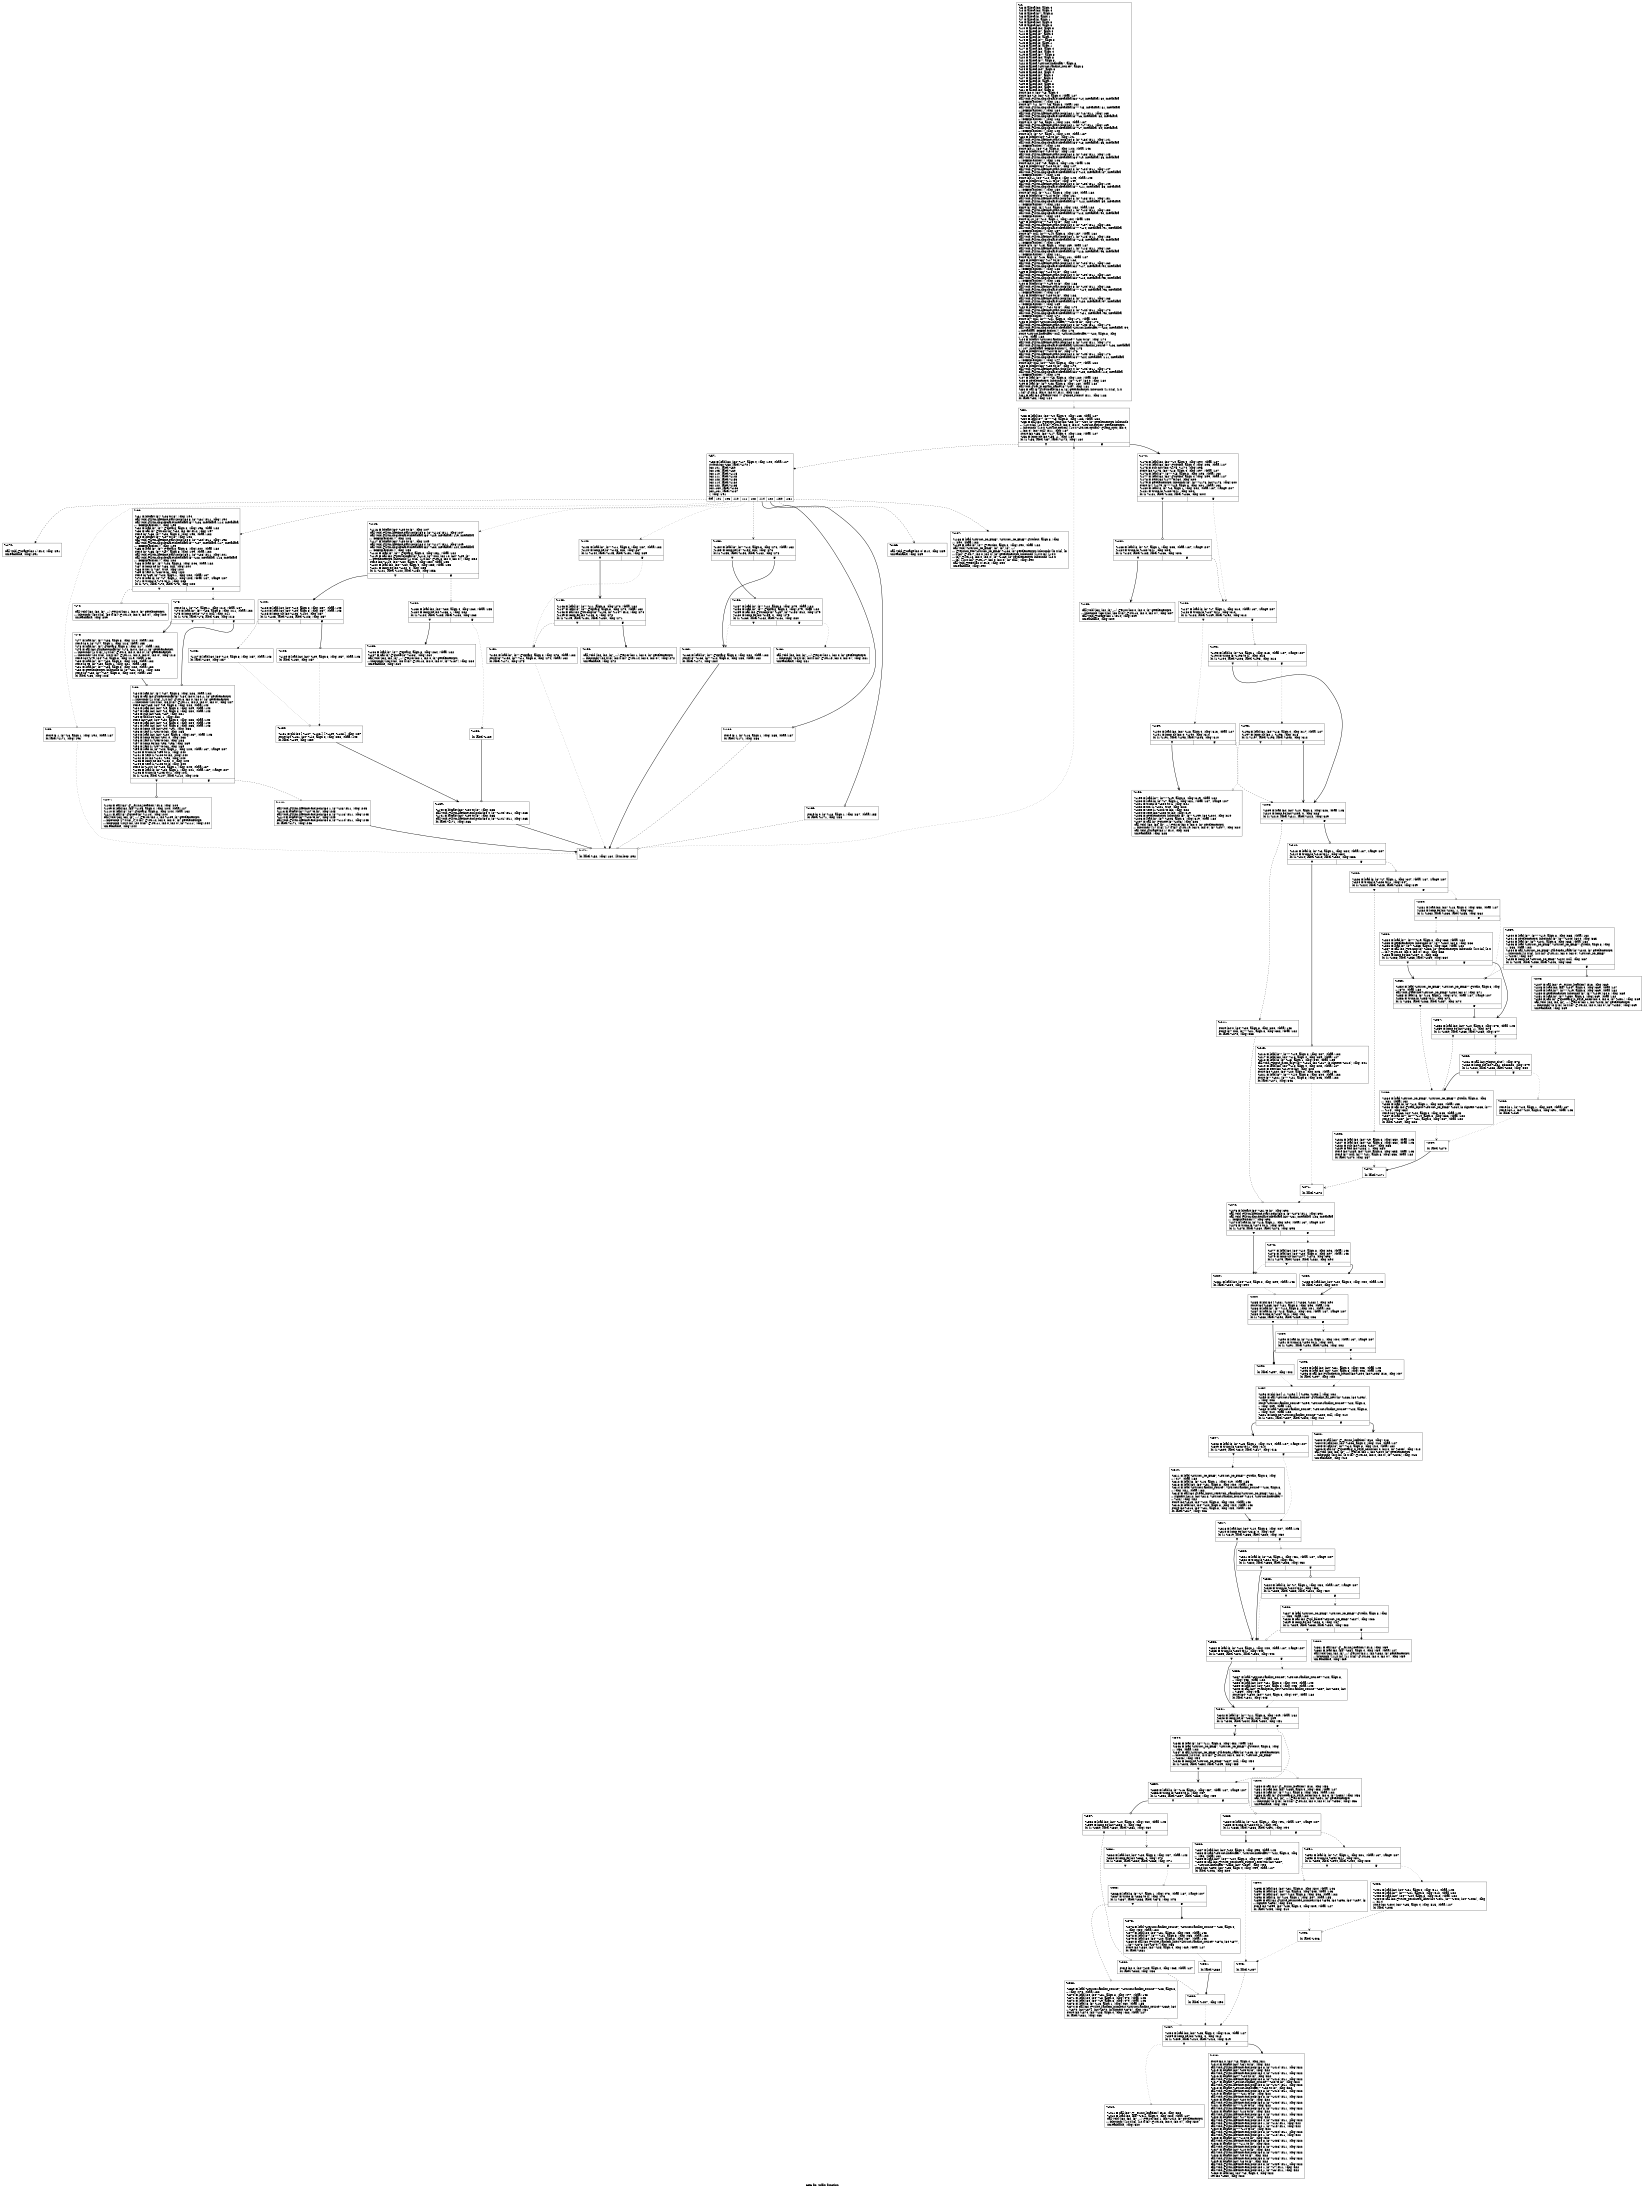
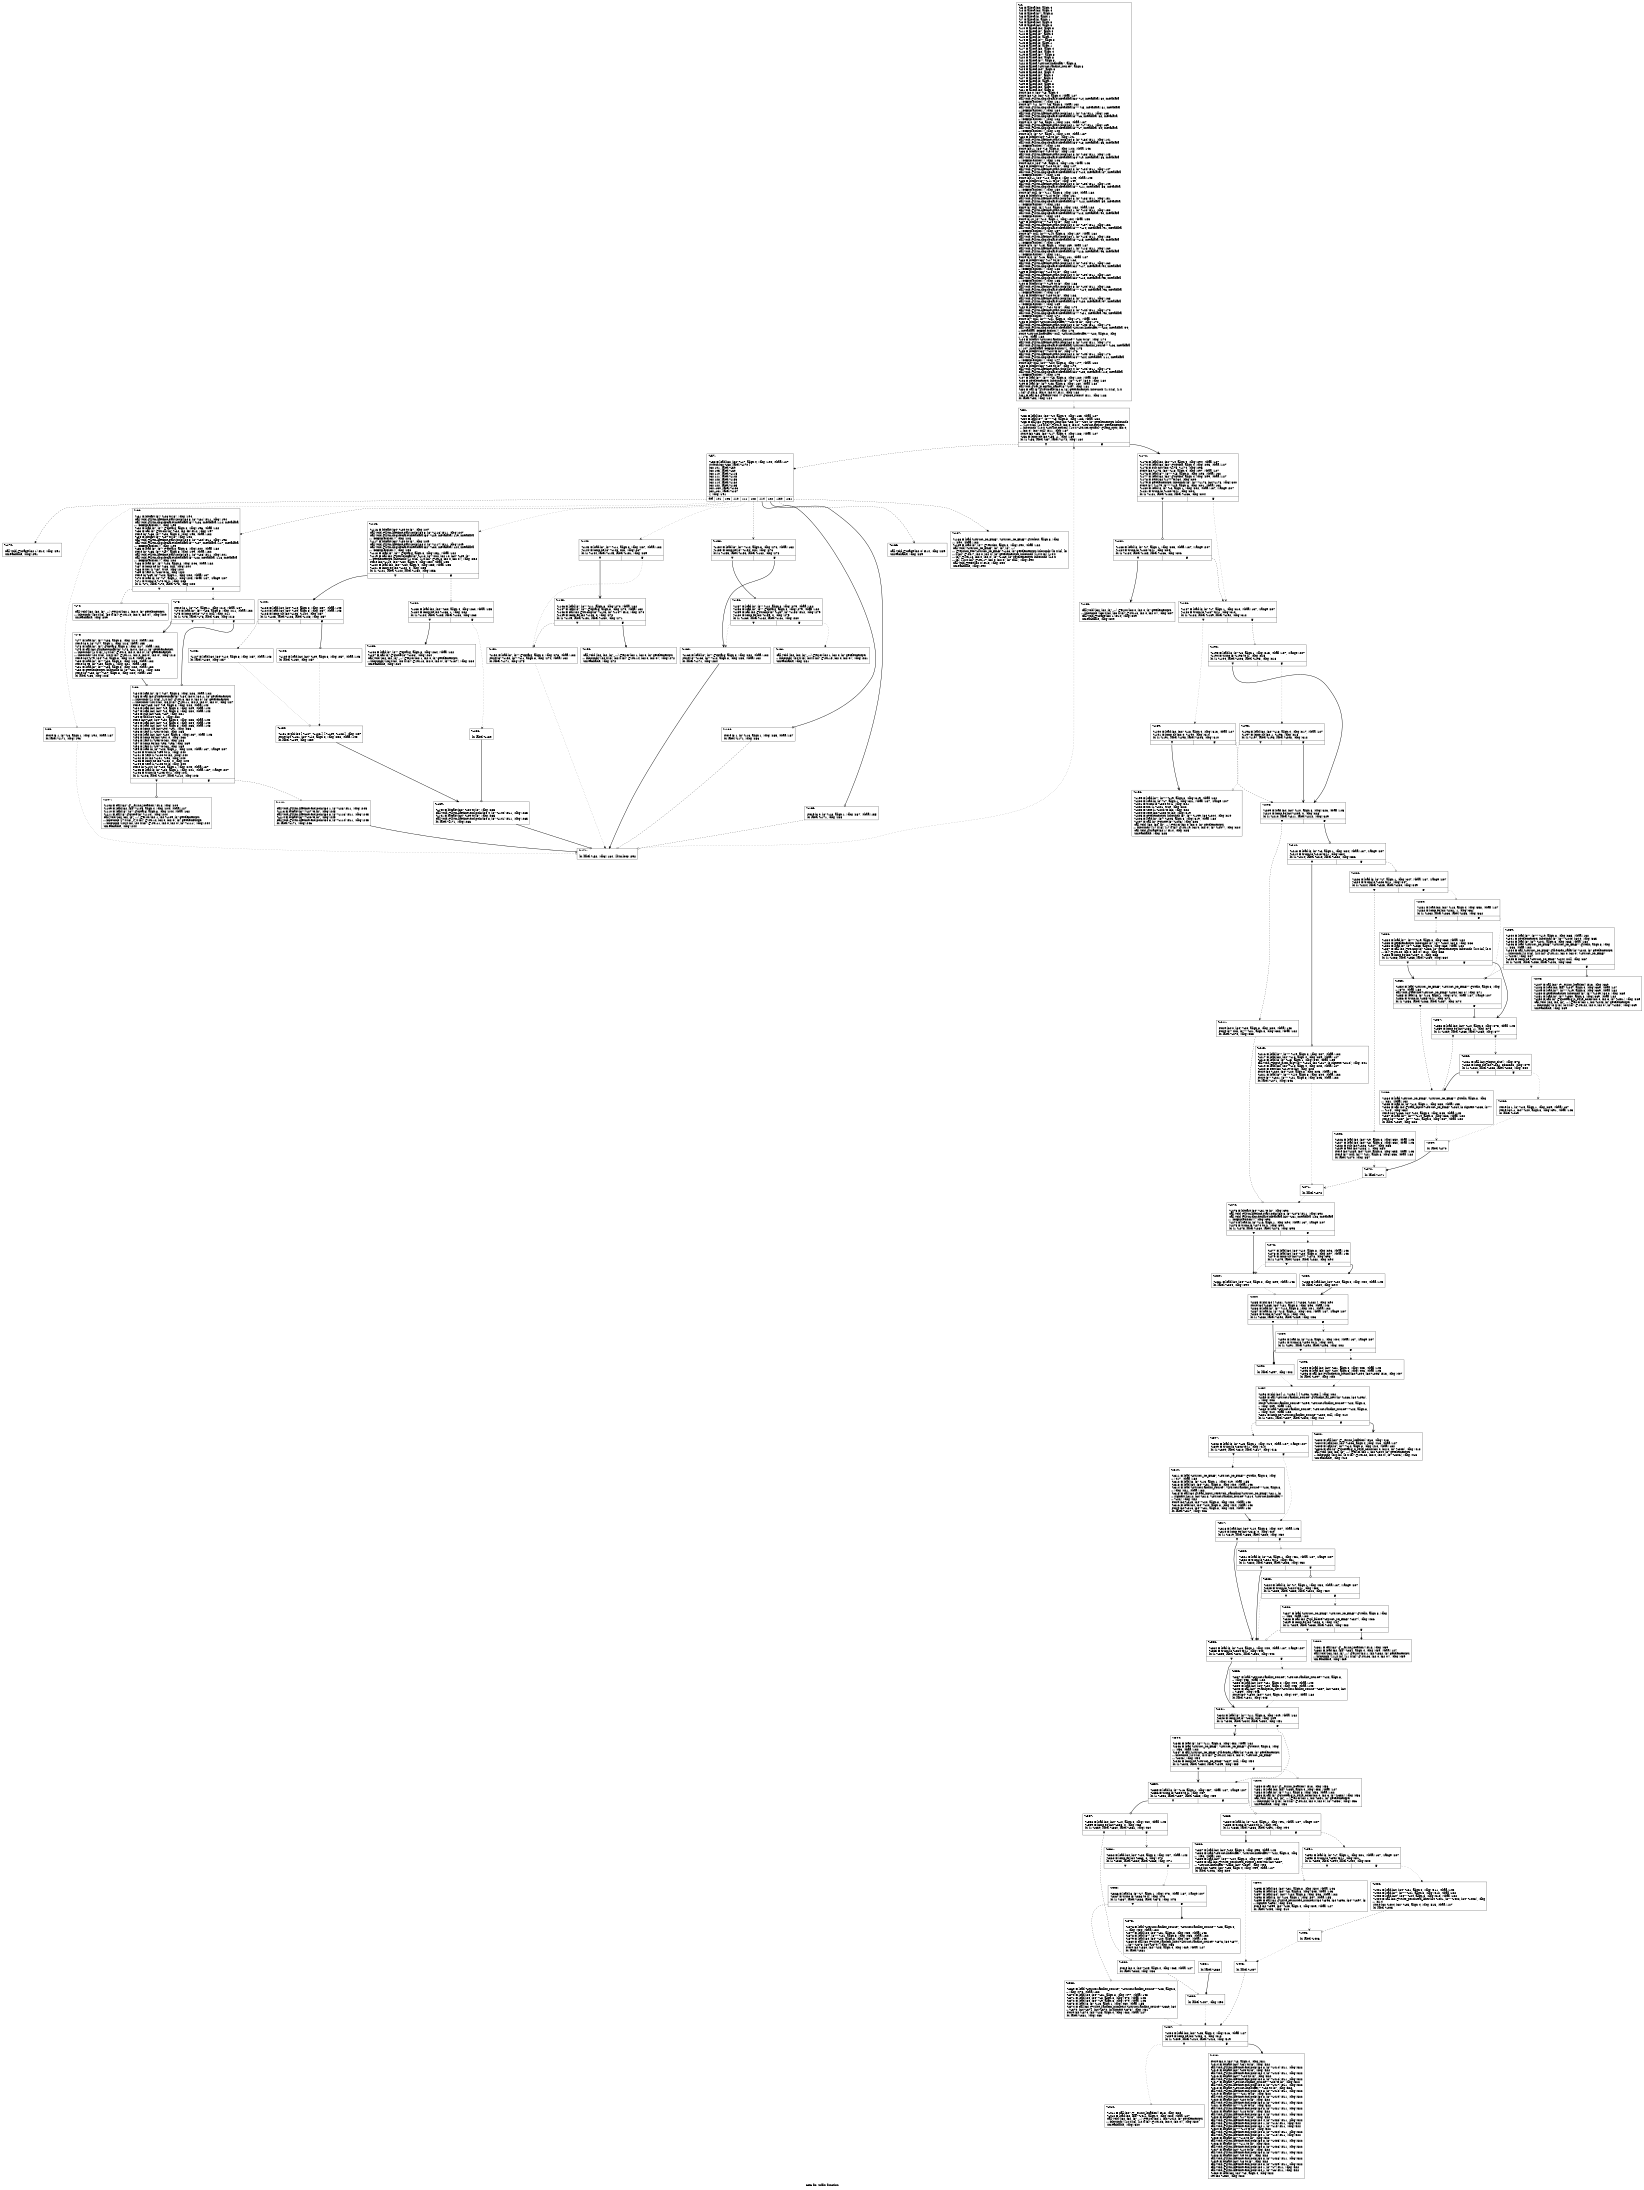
(472, 842) -> (472, 842)
(1540, 1083) -> (1540, 1083)
(1252, 1427) -> (1252, 1427)
(1201, 1957) -> none
